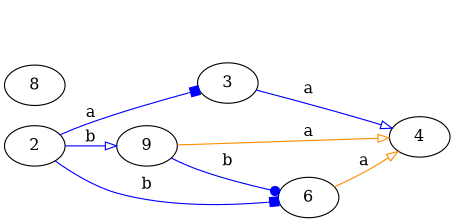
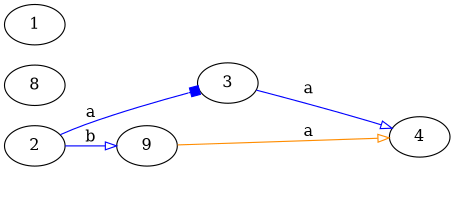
none -> (35, 25)
(309, 198) -> none
